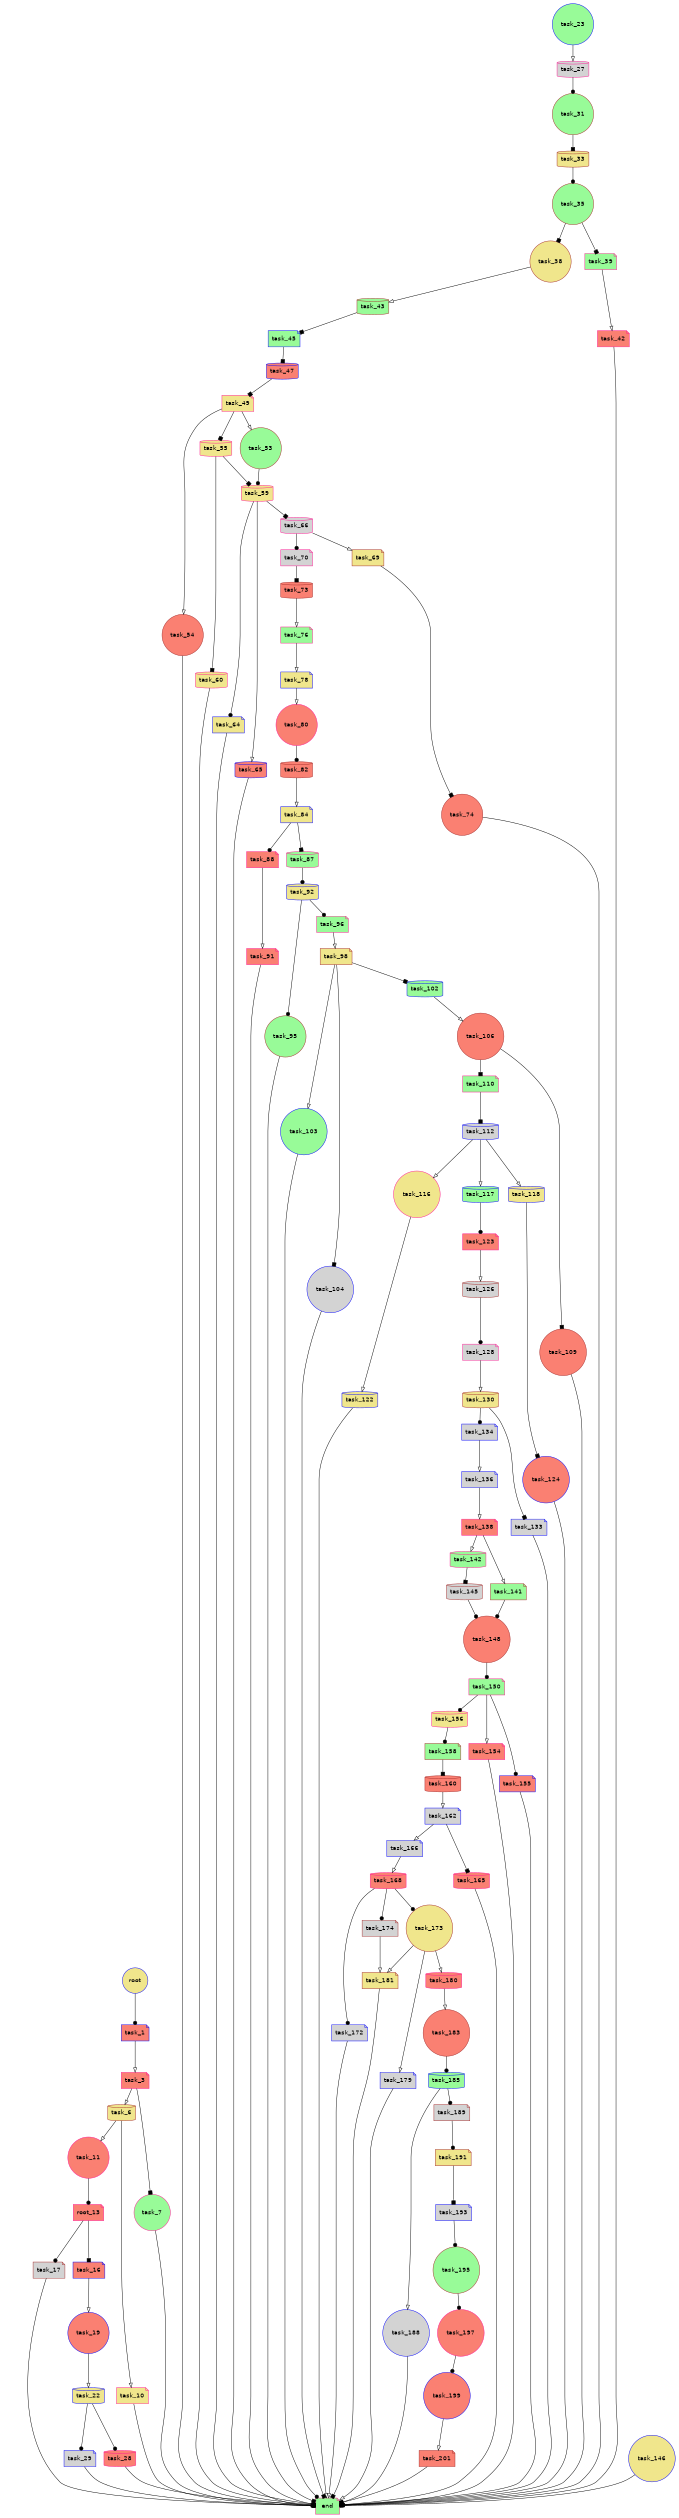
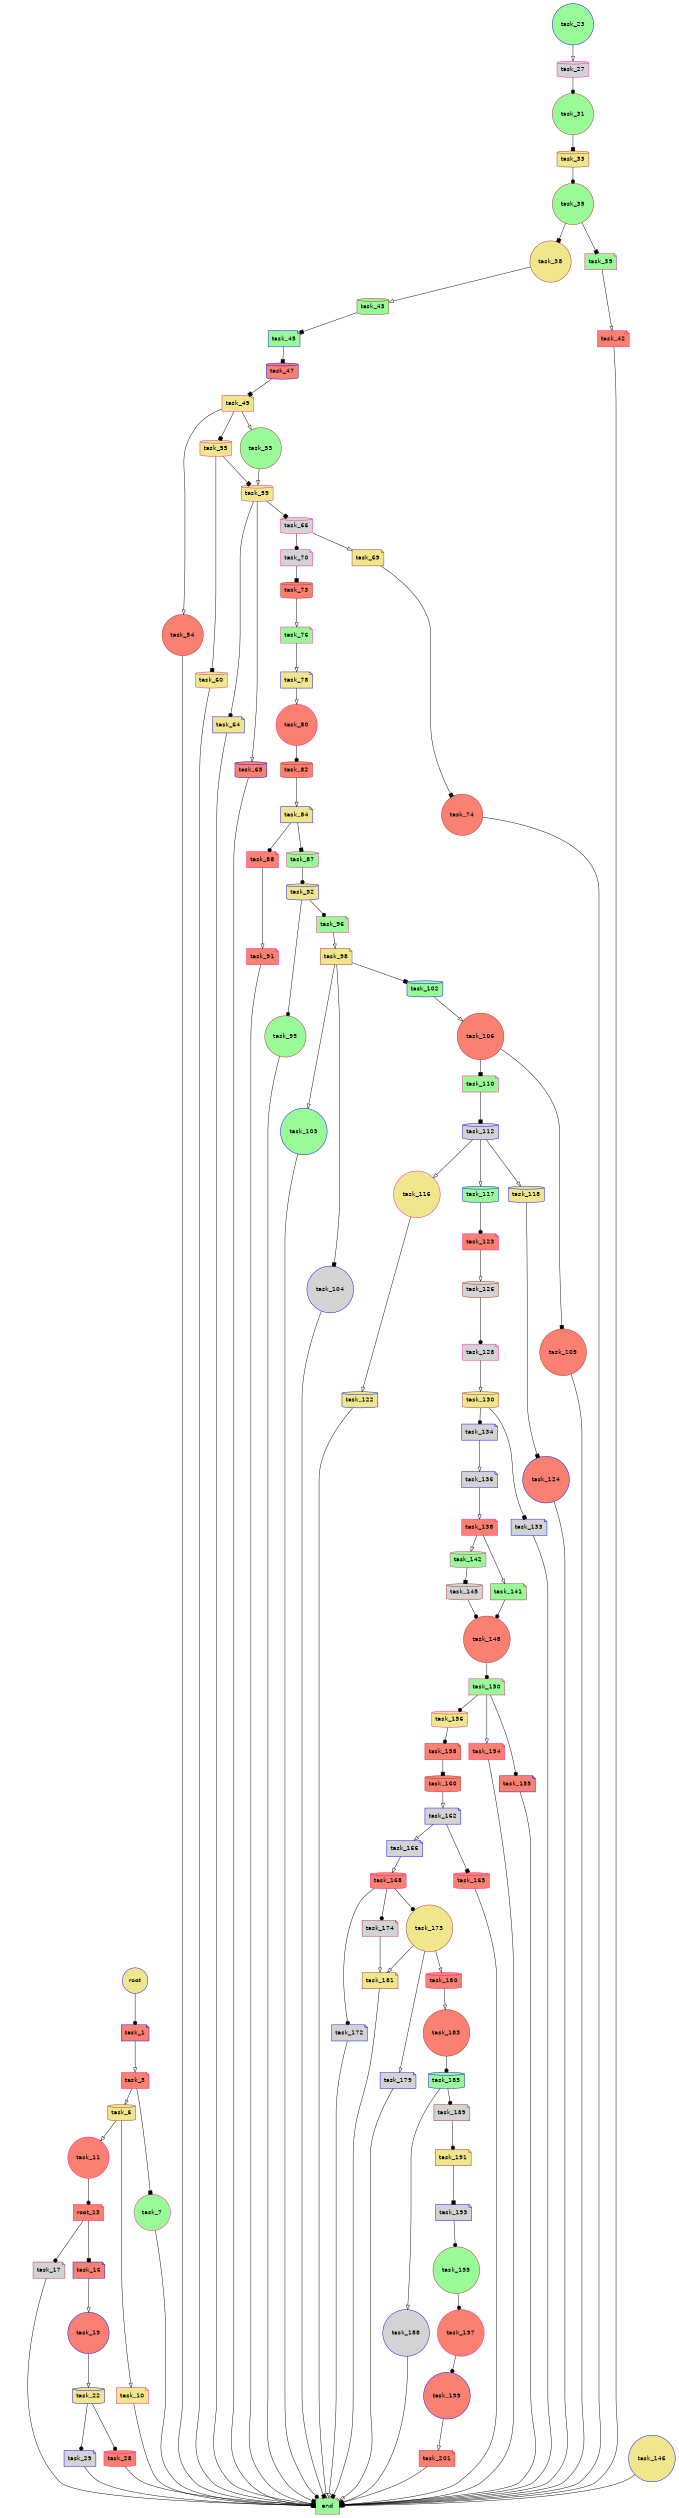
(259, 475) -> (259, 475)
(443, 1752) -> (443, 1752)
